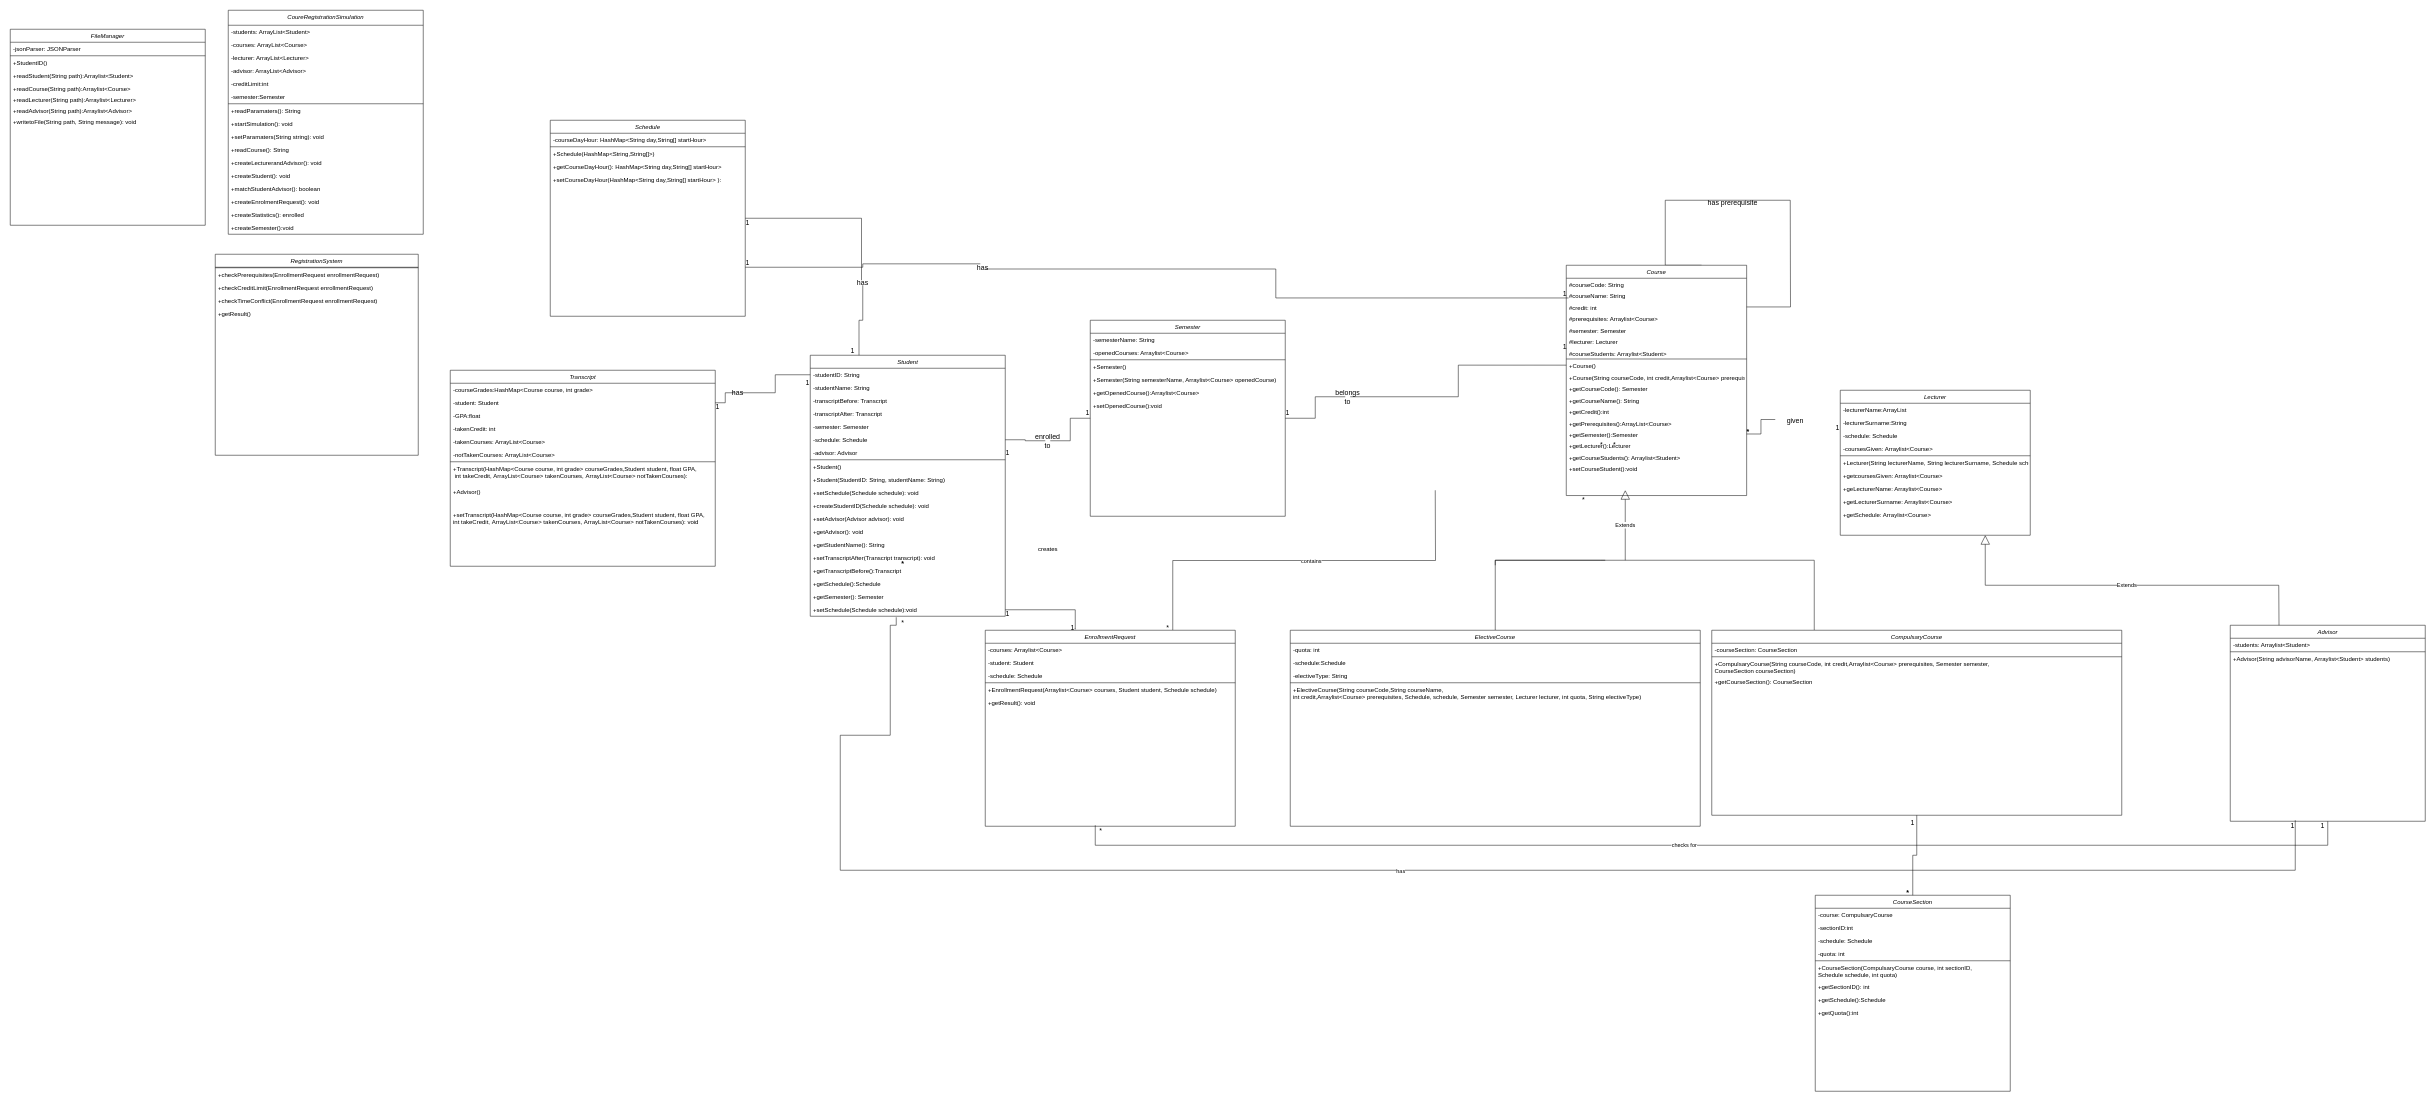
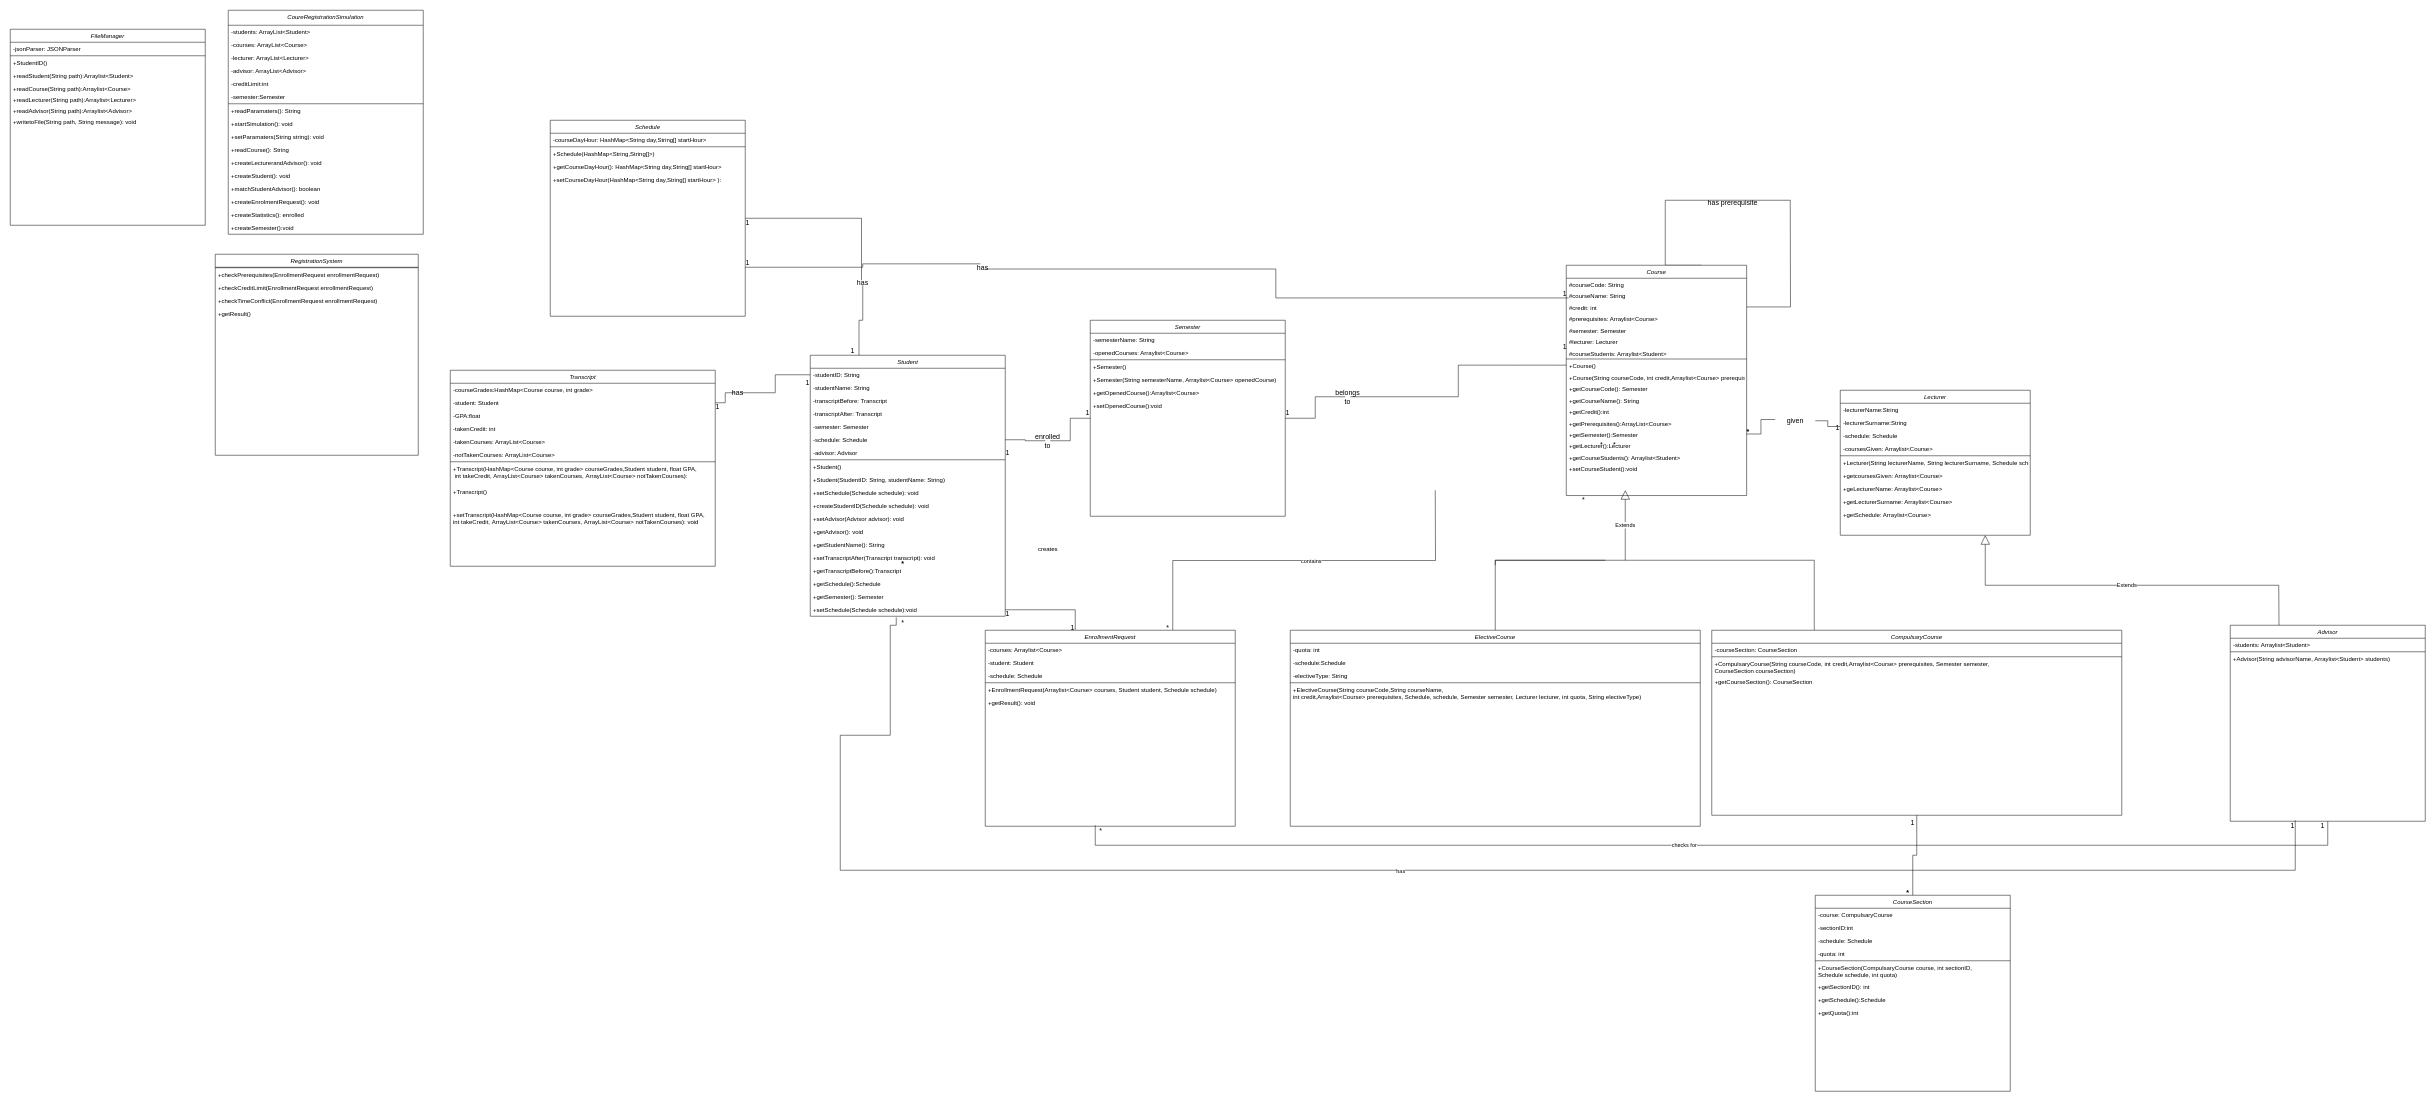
(1879, 410) -> (1874, 410)
none -> (1828, 423)
(469, 492) -> (474, 492)
